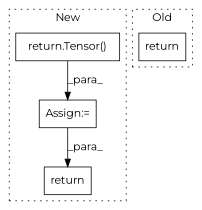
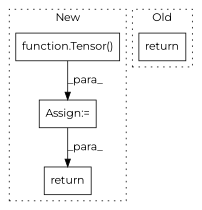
(68, 47) -> (68, 47)
